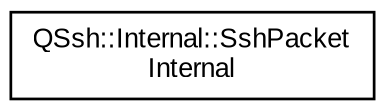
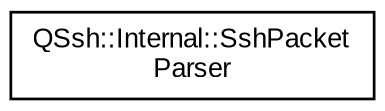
(192, 56) -> (192, 56)
